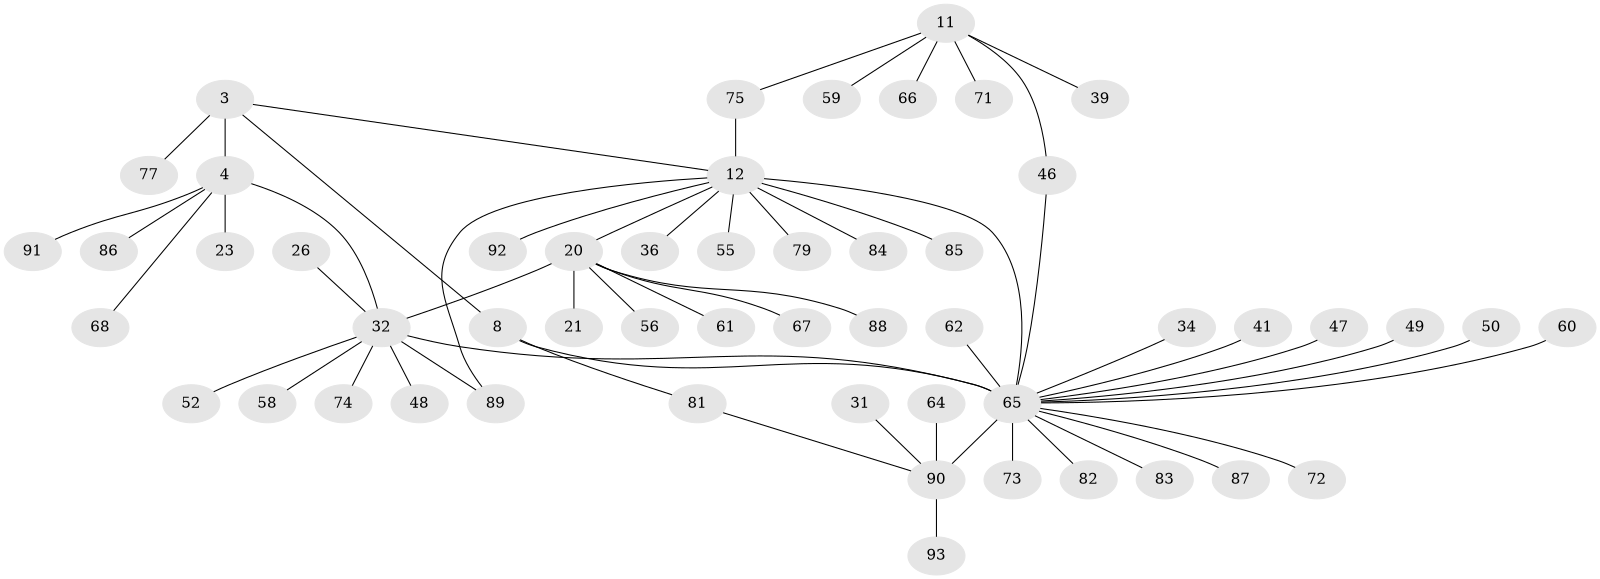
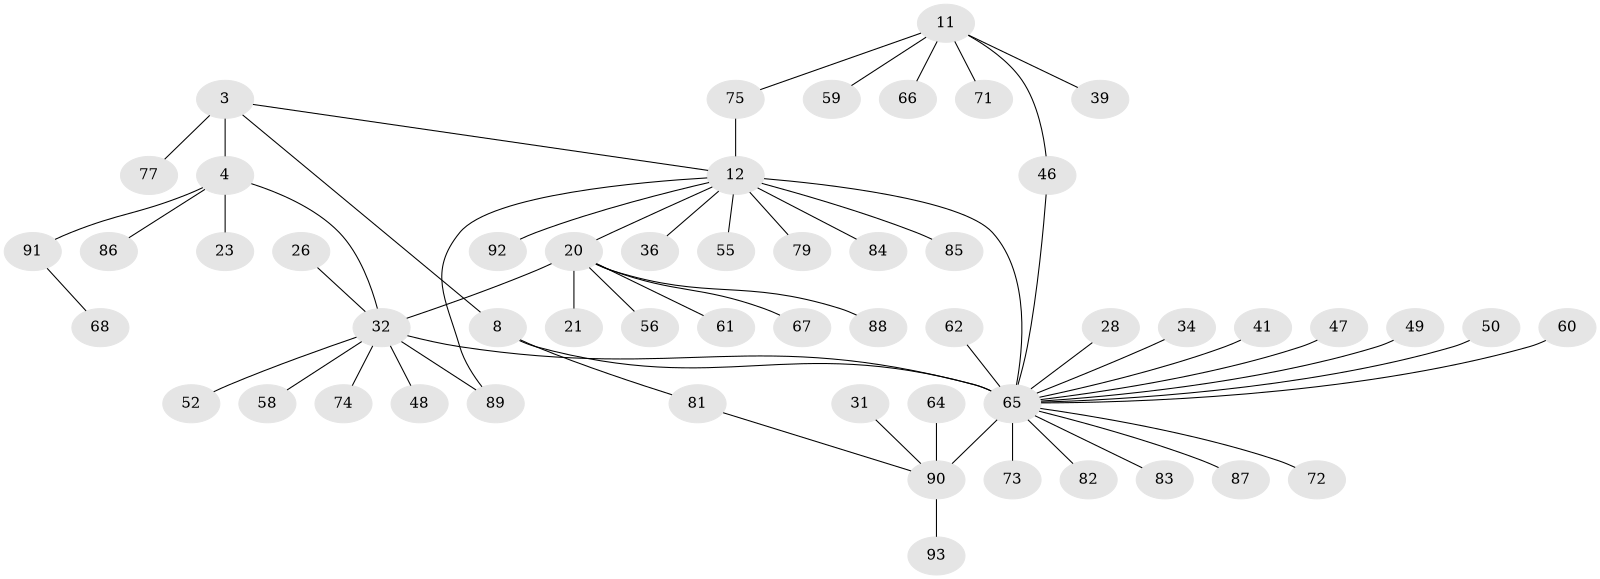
(163, 252) -> (67, 290)
none -> (1111, 328)
